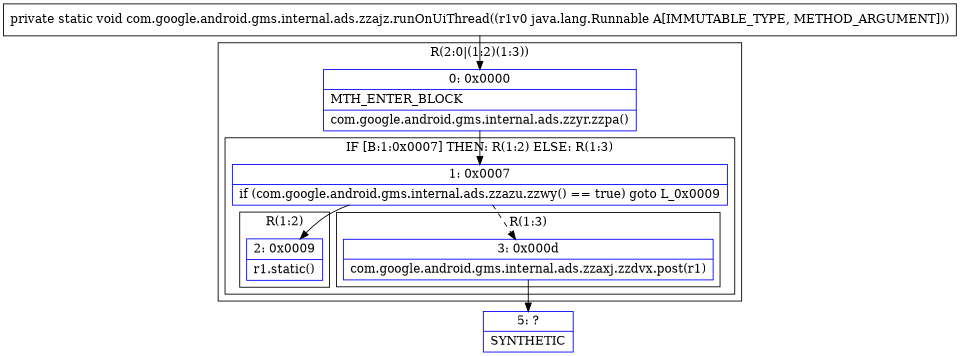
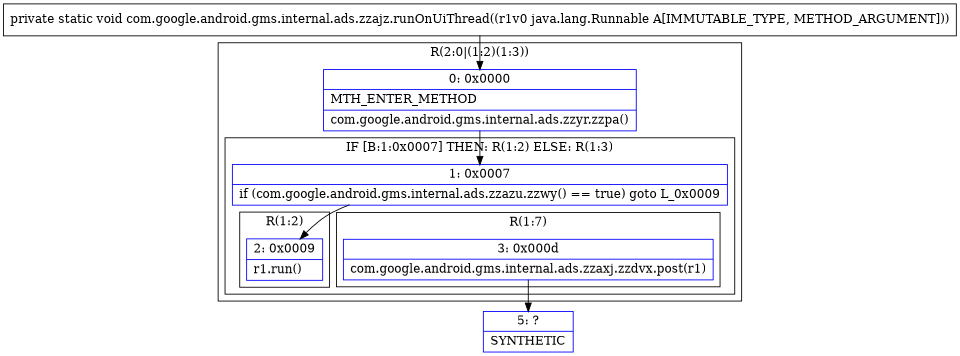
(397, 99) -> (404, 99)
(502, 219) -> none
(528, 222) -> (528, 222)
(284, 270) -> (278, 270)
